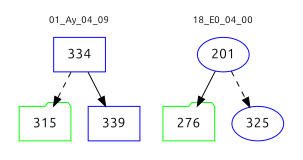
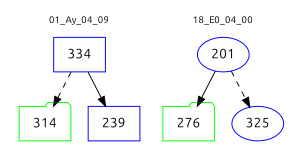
(45, 124) -> (45, 124)
(114, 124) -> (114, 124)
